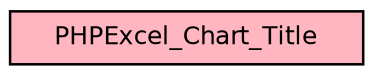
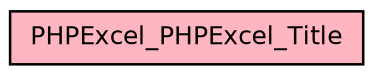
(187, 38) -> (187, 38)
